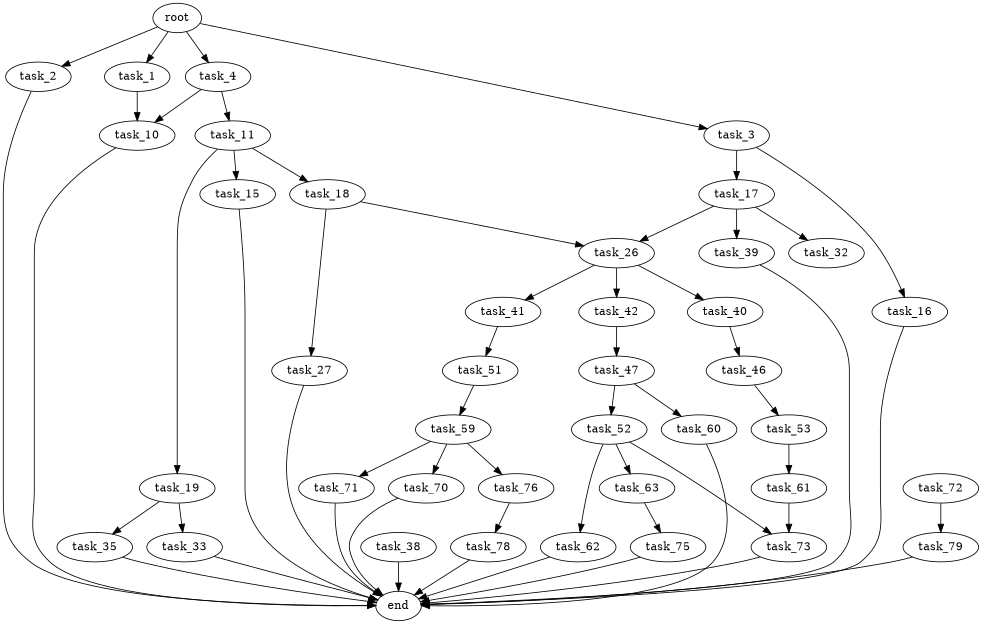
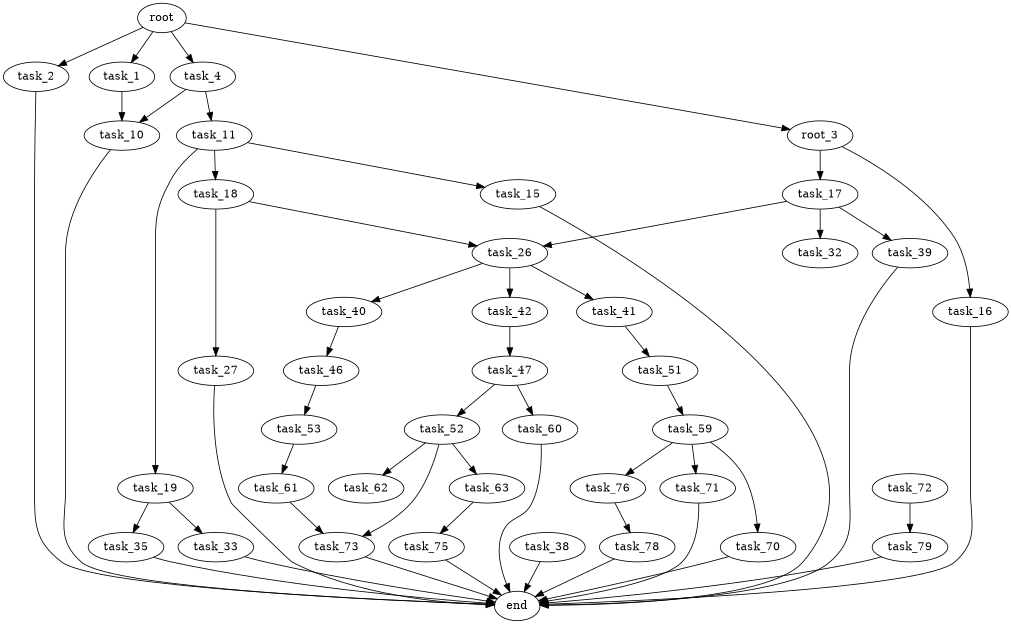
(737, 136) -> (820, 136)
(488, 577) -> none
